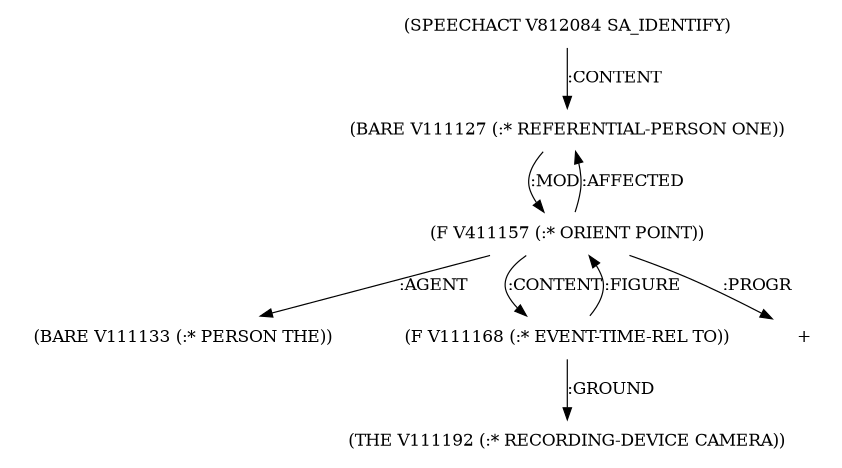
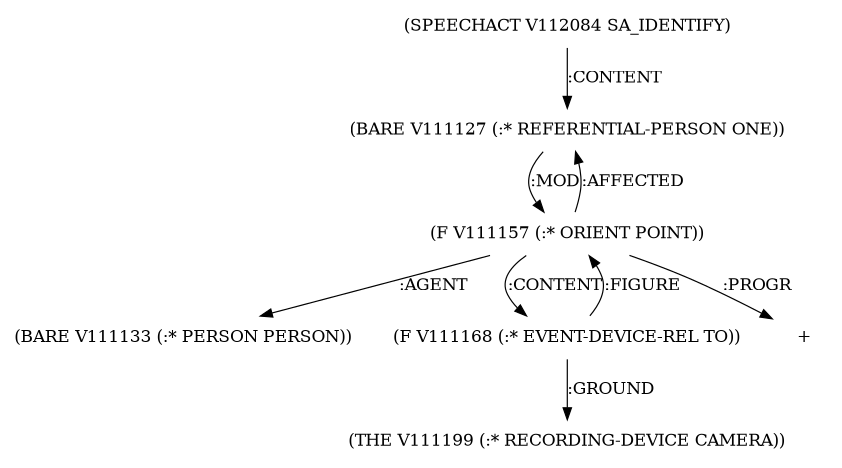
(567, 26) -> (567, 26)
(567, 234) -> (567, 234)
(183, 338) -> (183, 338)
(567, 338) -> (567, 338)
(567, 441) -> (567, 441)
